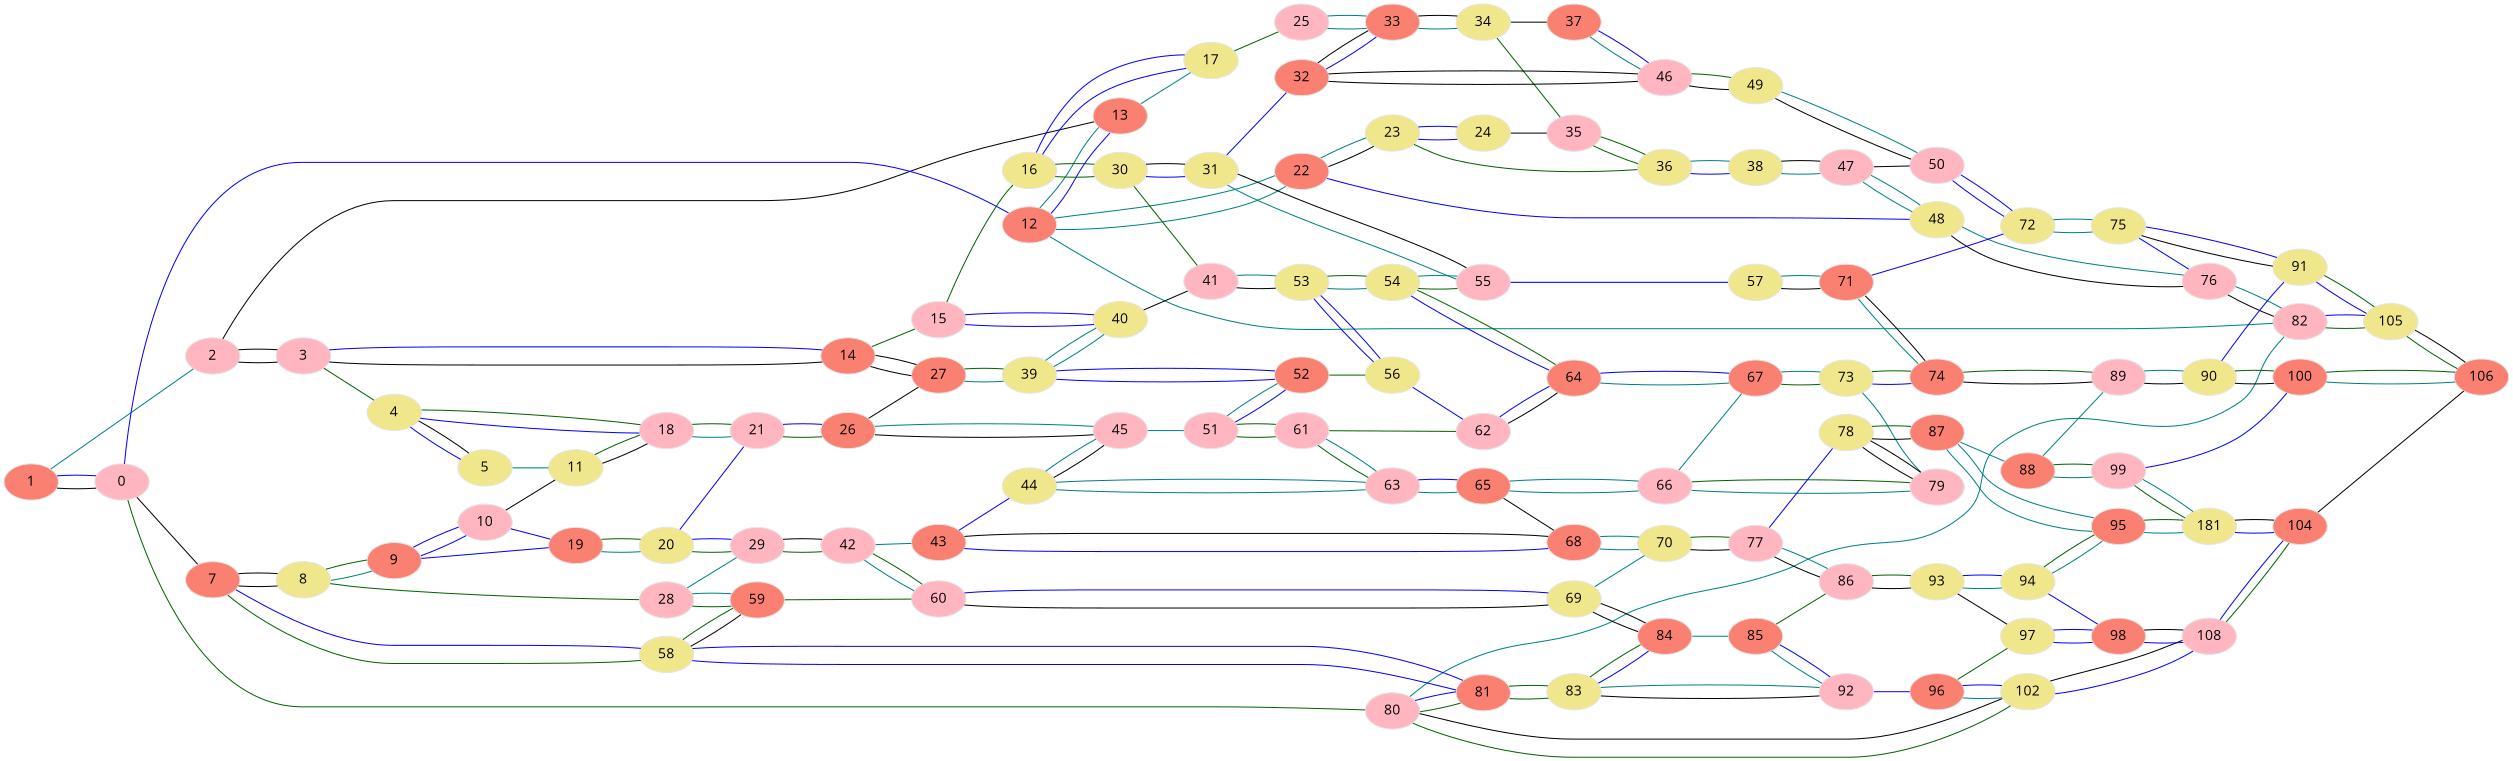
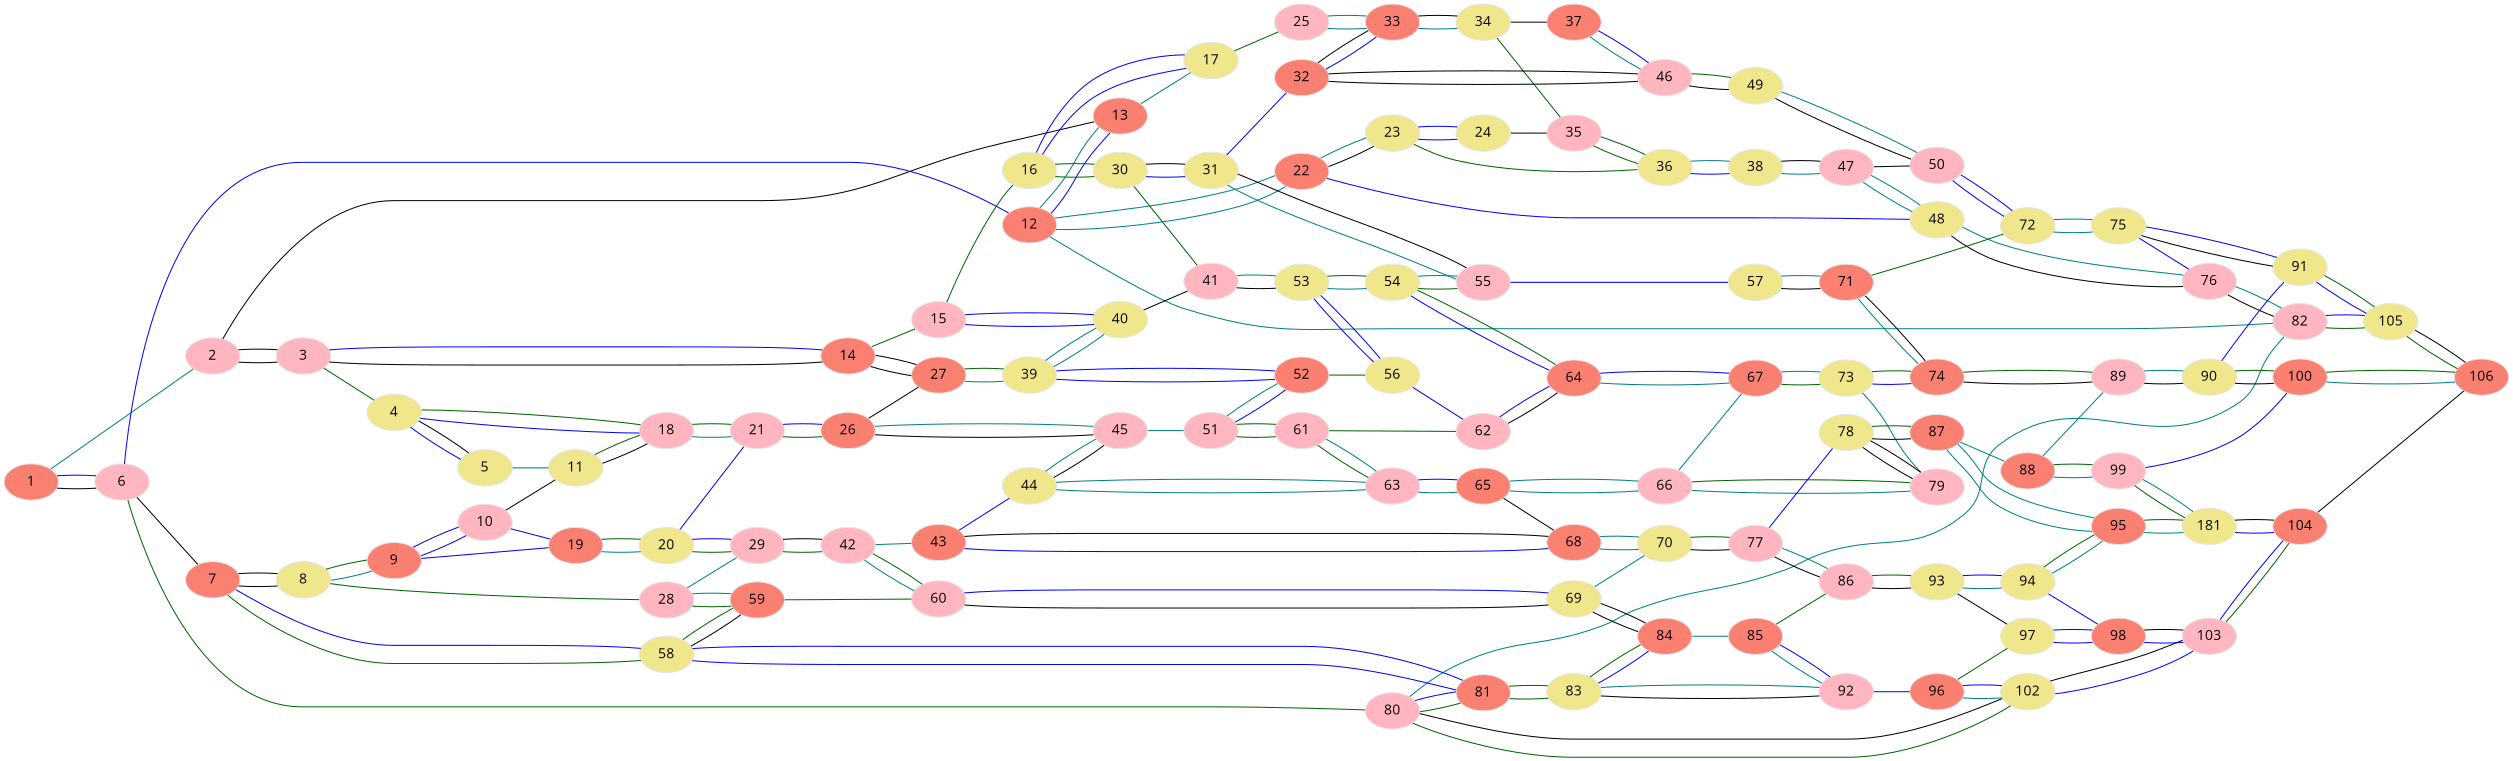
(1938, 255) -> (1938, 255)
(122, 482) -> (122, 482)
(2209, 636) -> (2209, 636)
